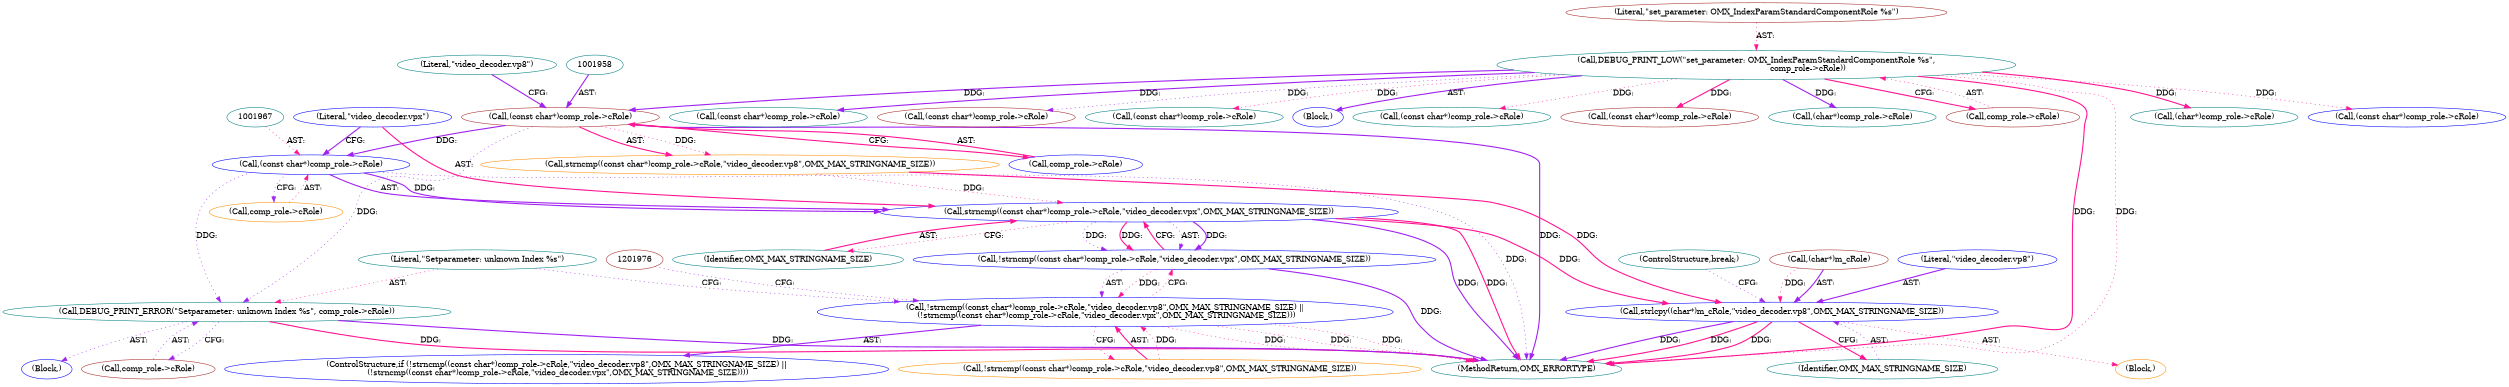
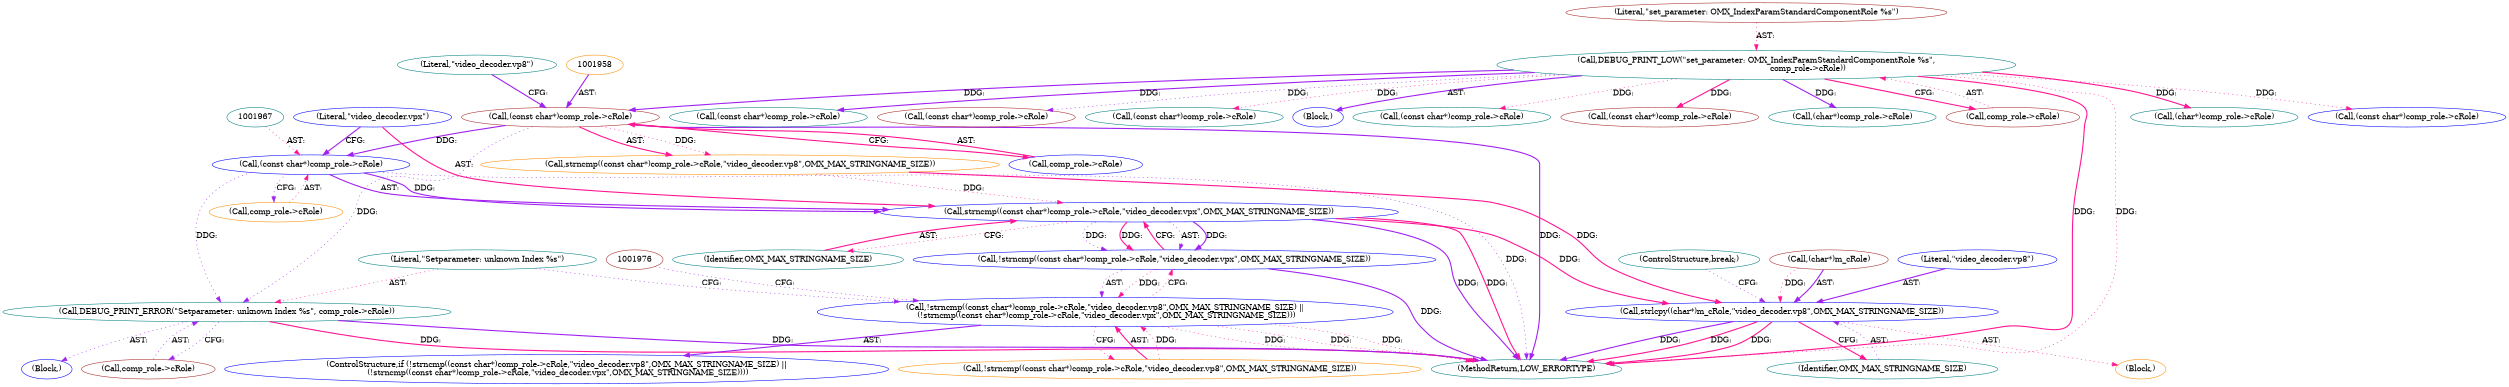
(595, 65) -> (595, 65)
(635, 260) -> (635, 260)
(1527, 369) -> (1527, 369)
